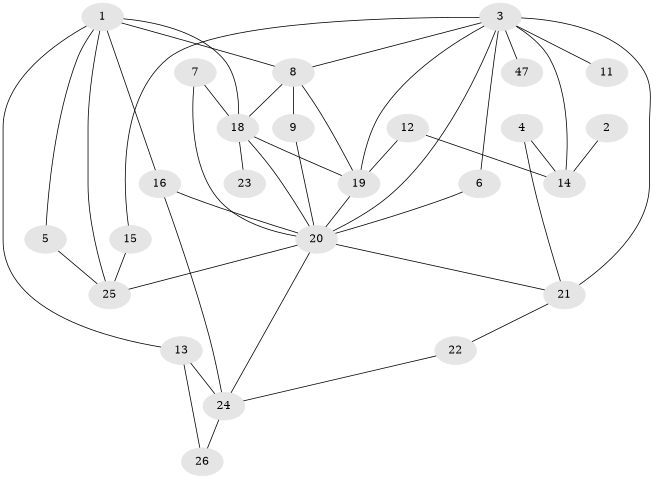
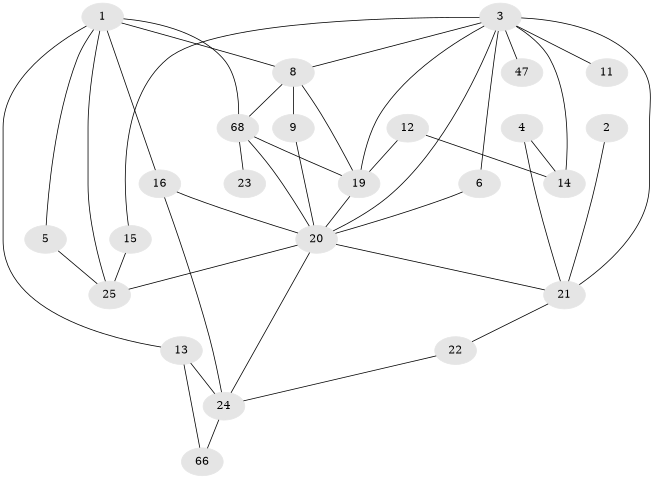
(195, 73) -> none
(238, 128) -> (238, 128)
(586, 156) -> (589, 212)
(202, 462) -> (202, 462)
